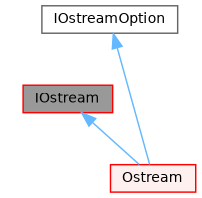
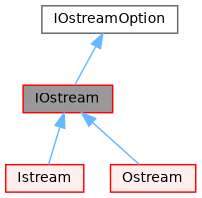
(133, 106) -> (85, 66)
none -> (45, 178)
